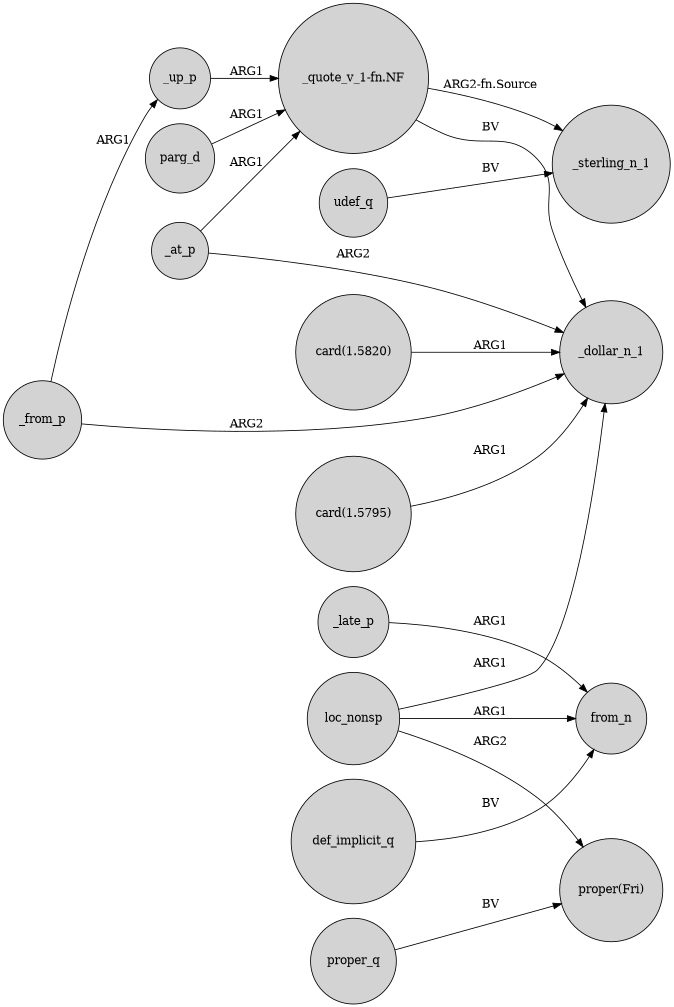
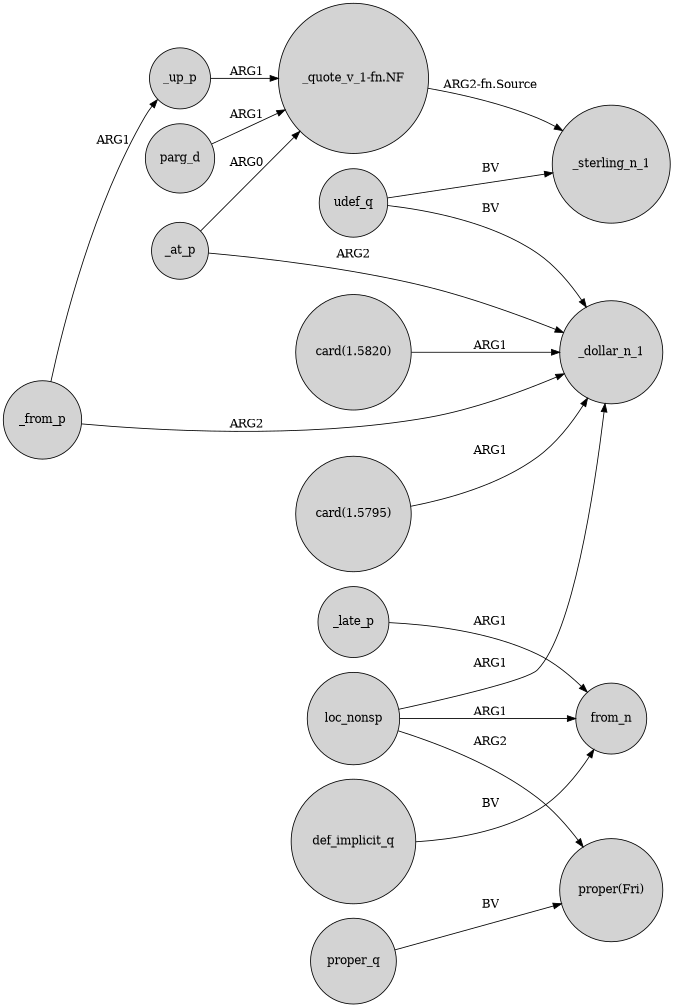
(247, 163) -> (247, 163)
(543, 167) -> (496, 232)
